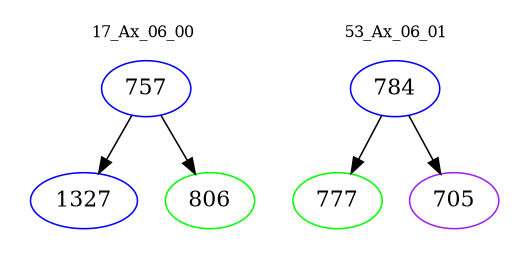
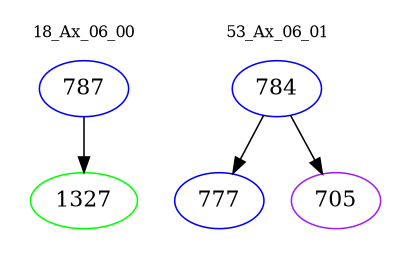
(143, 33) -> (84, 33)
(146, 89) -> (84, 89)
(84, 201) -> (84, 201)
(210, 201) -> none
(338, 201) -> (219, 201)
